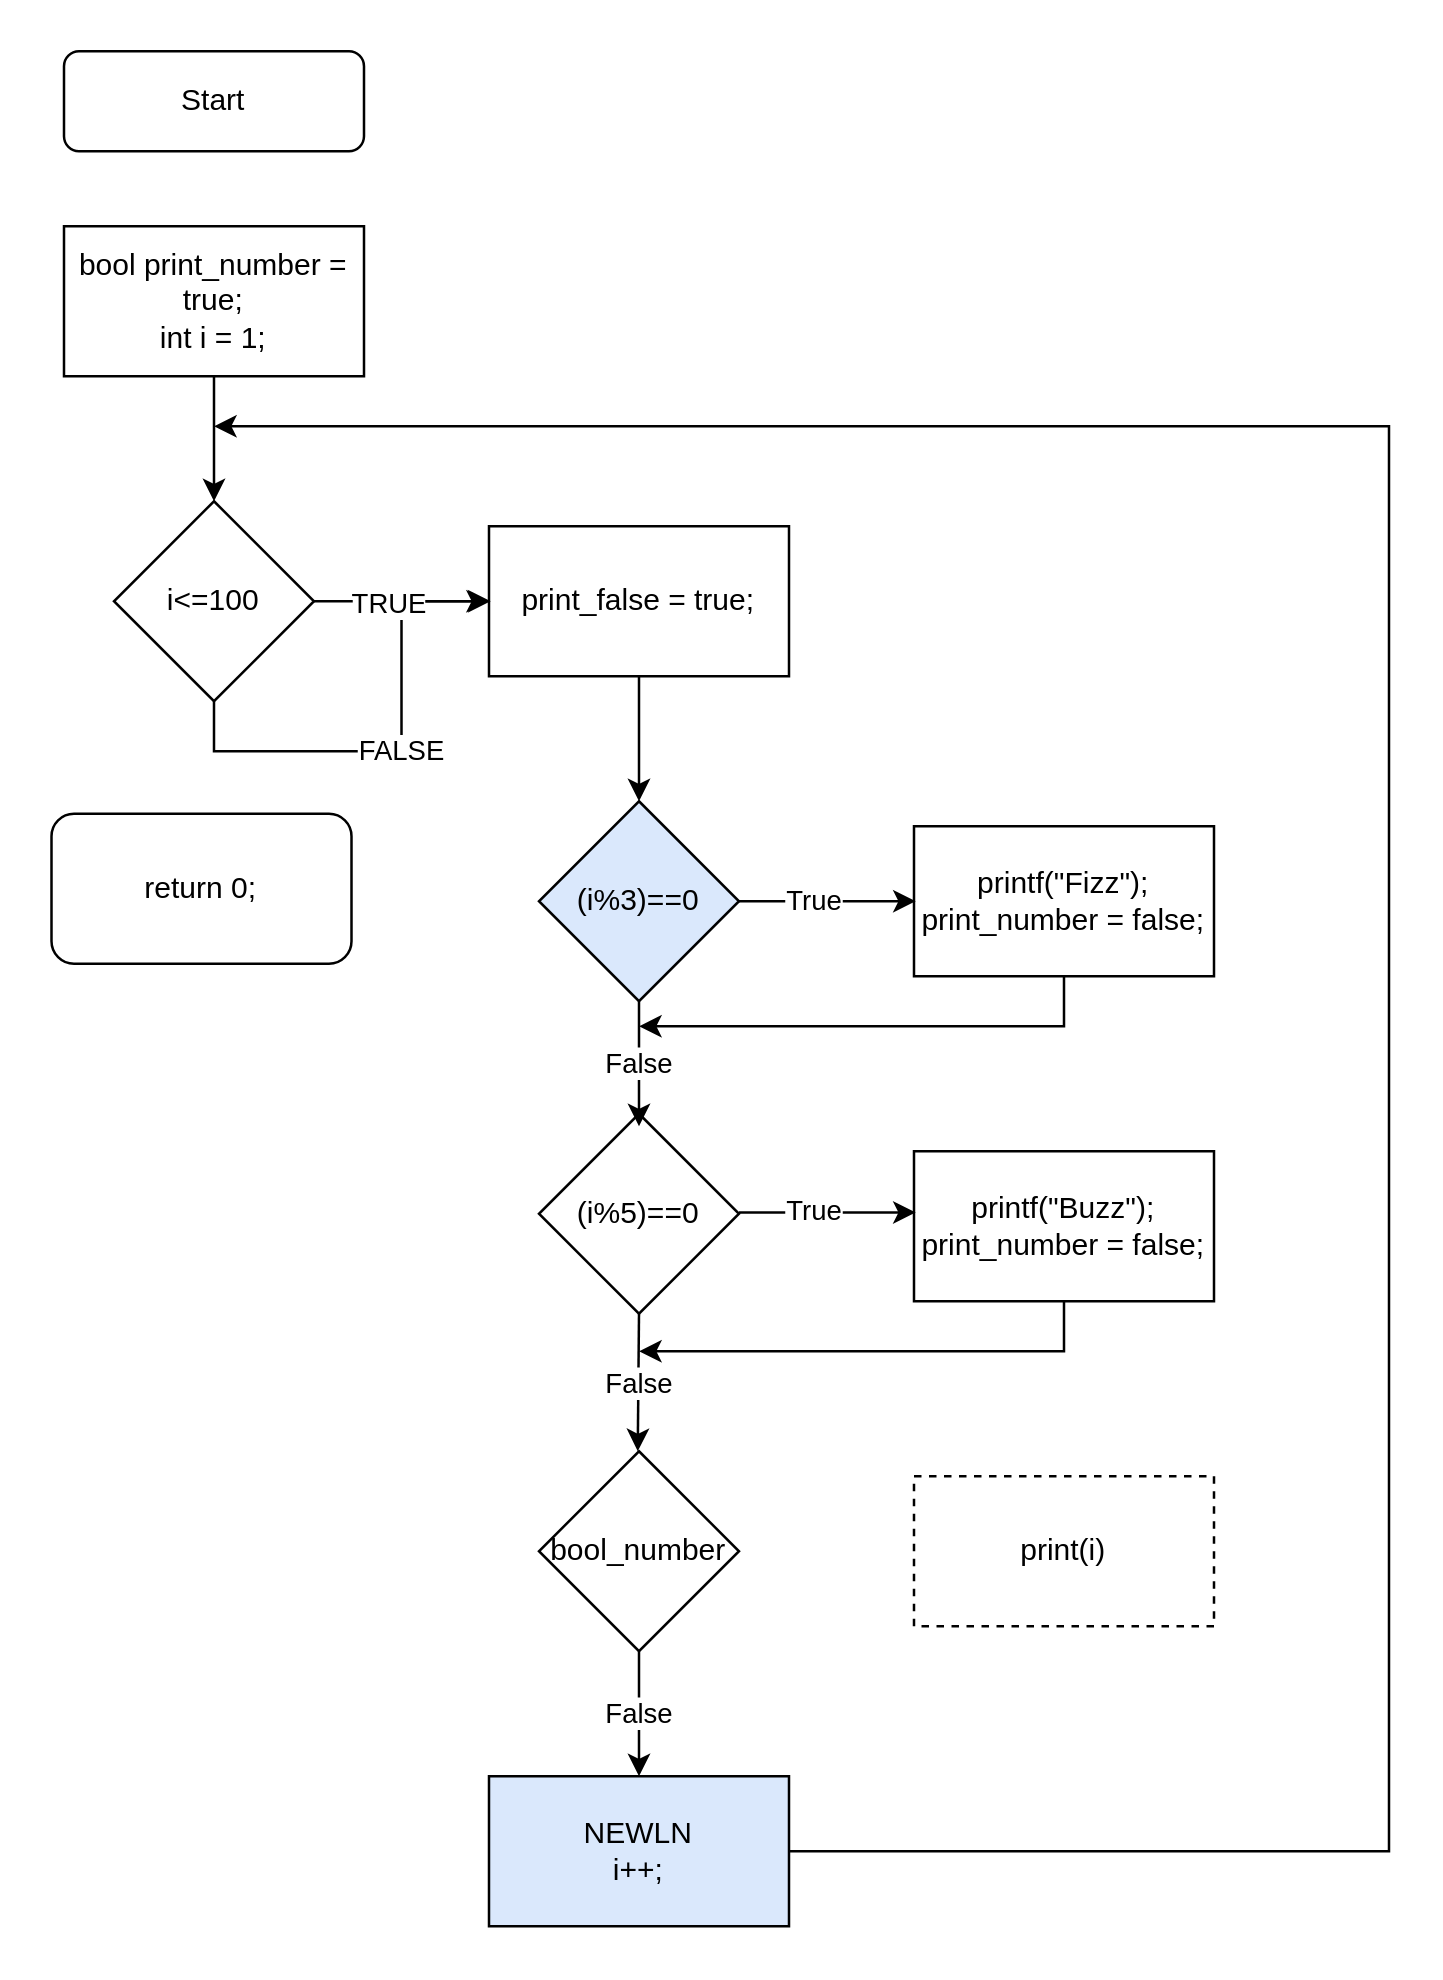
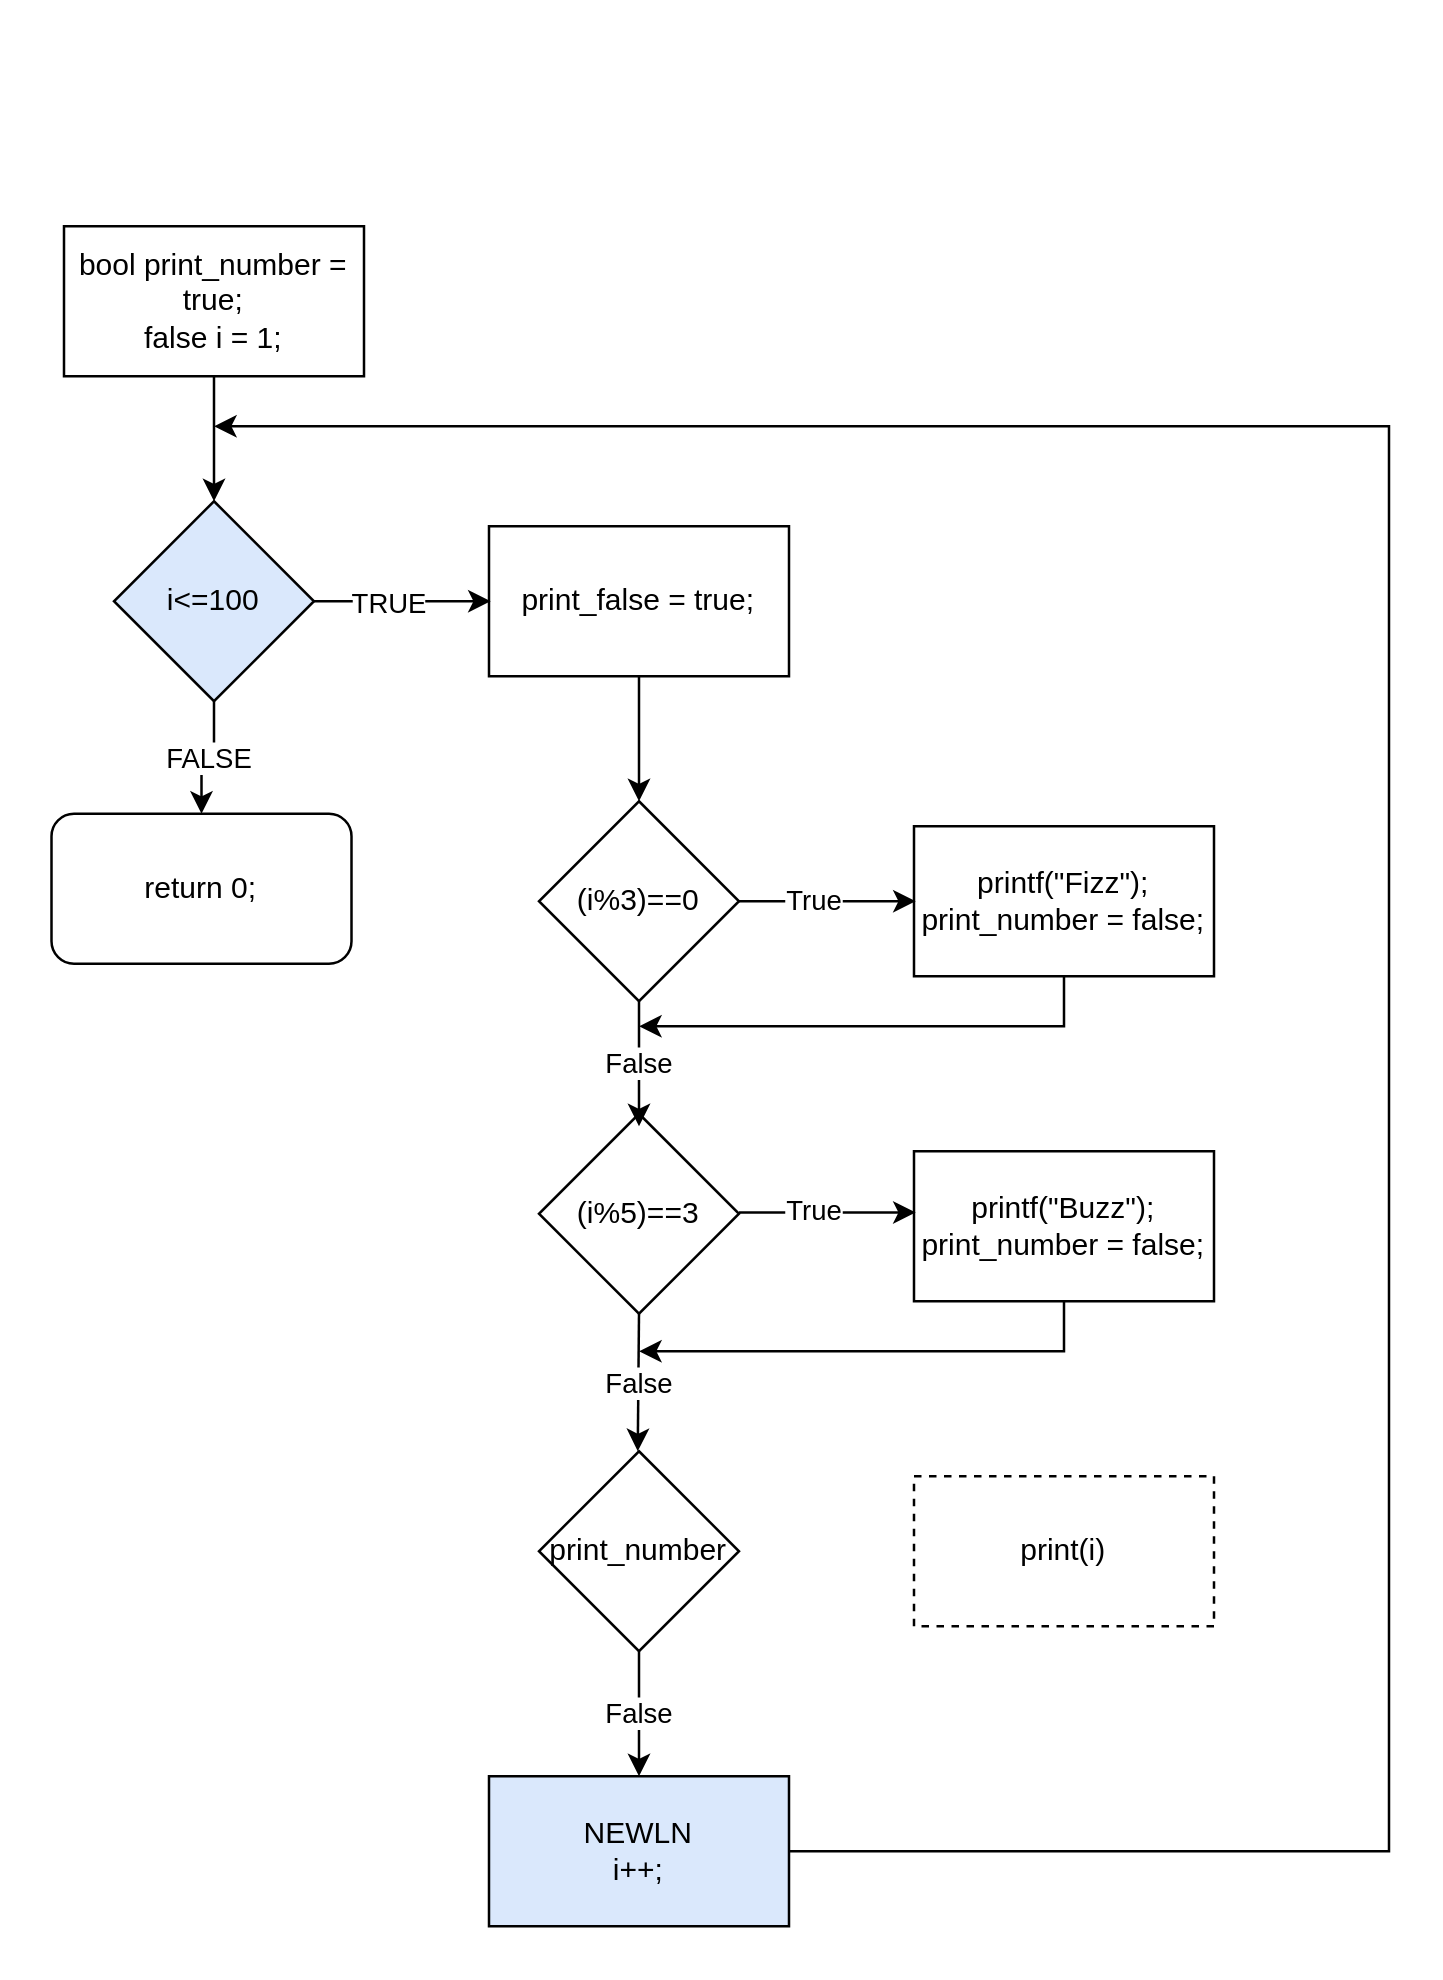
(214, 101) -> none
(214, 301) -> (214, 301)
(214, 601) -> (214, 601)
(300, 751) -> (201, 775)
(639, 901) -> (639, 901)
(639, 1214) -> (639, 1214)
(639, 1551) -> (639, 1551)
